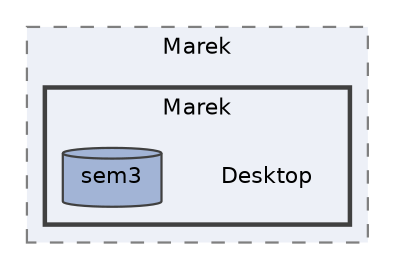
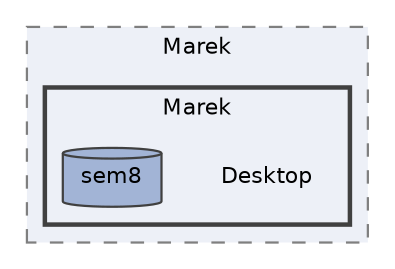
(112, 177) -> (112, 177)
